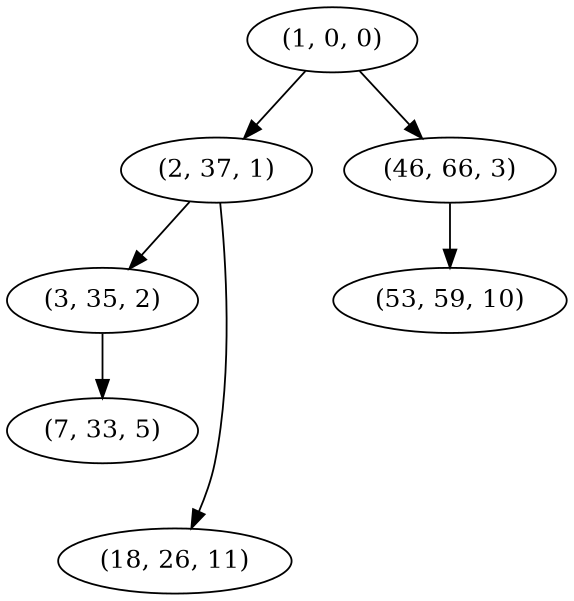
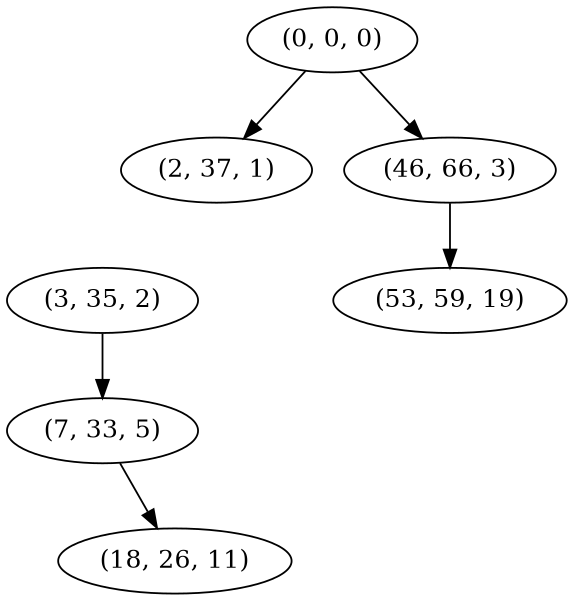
(332, 40) -> (332, 40)
(165, 229) -> none
(450, 300) -> (450, 300)
(226, 359) -> (134, 487)
